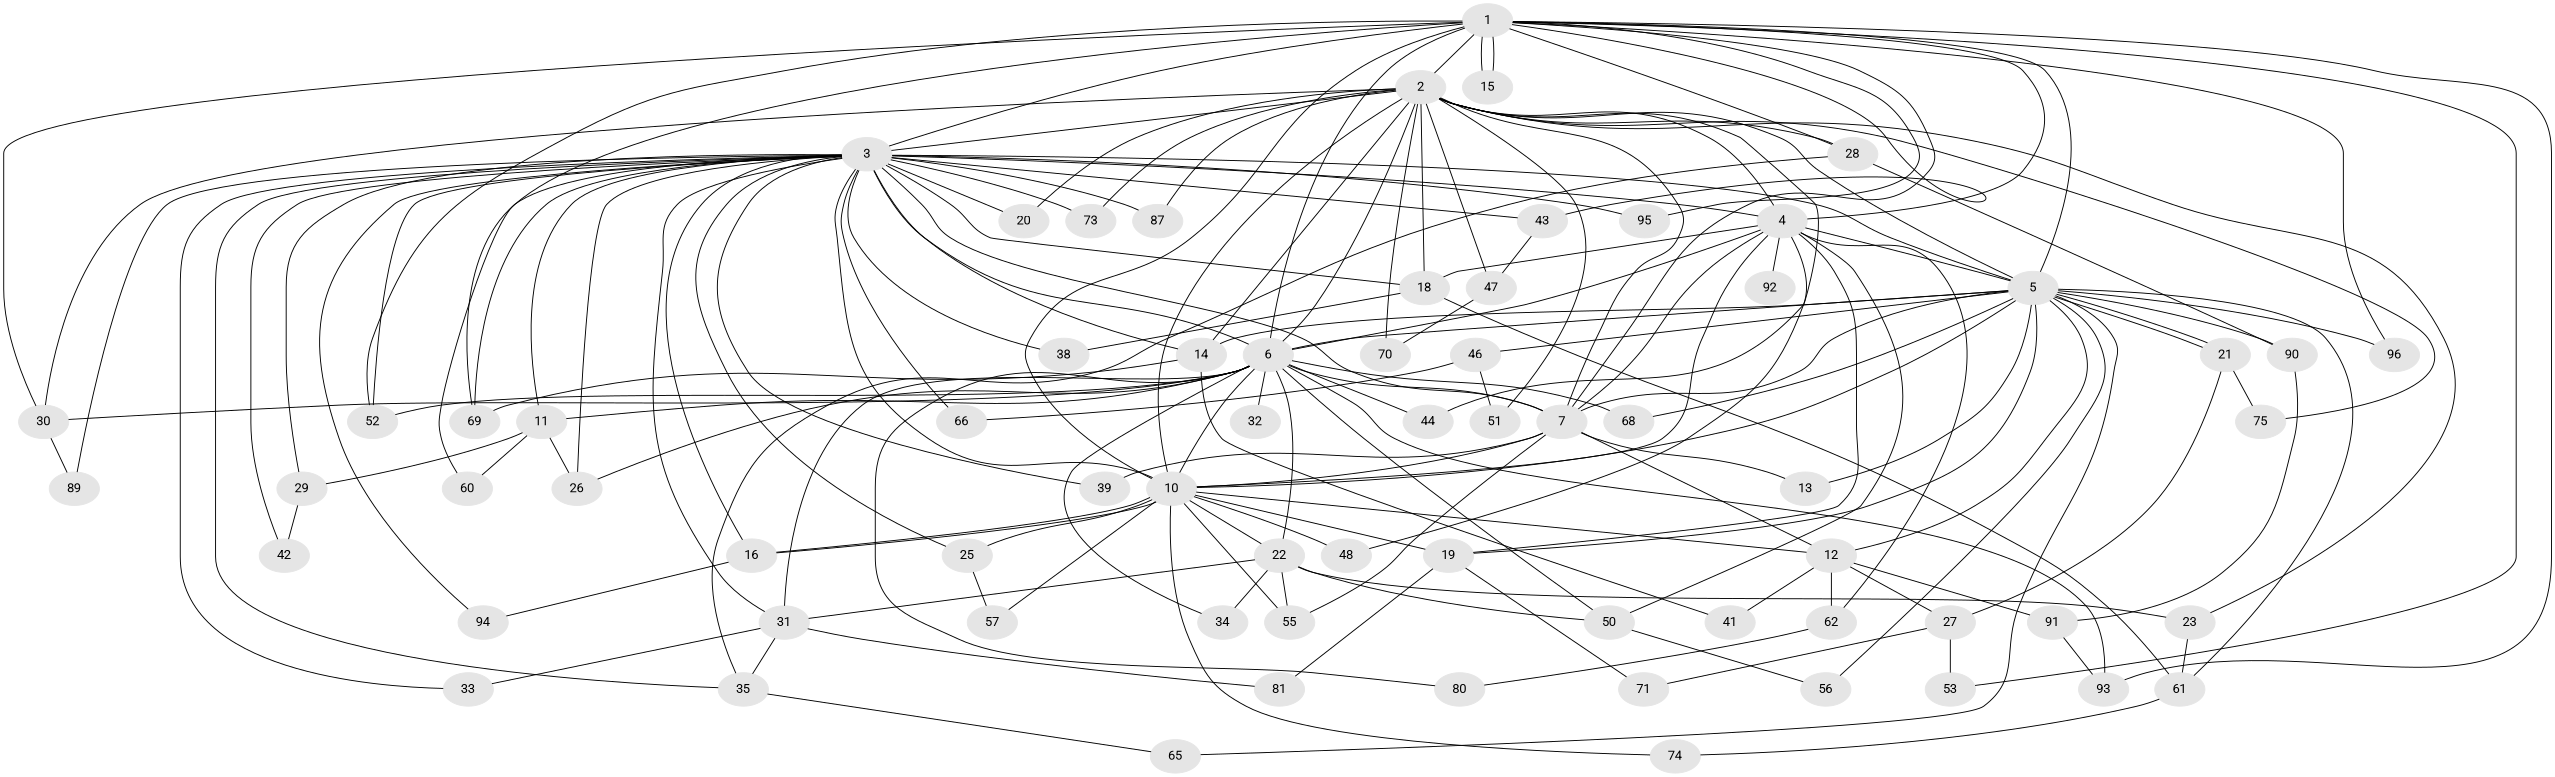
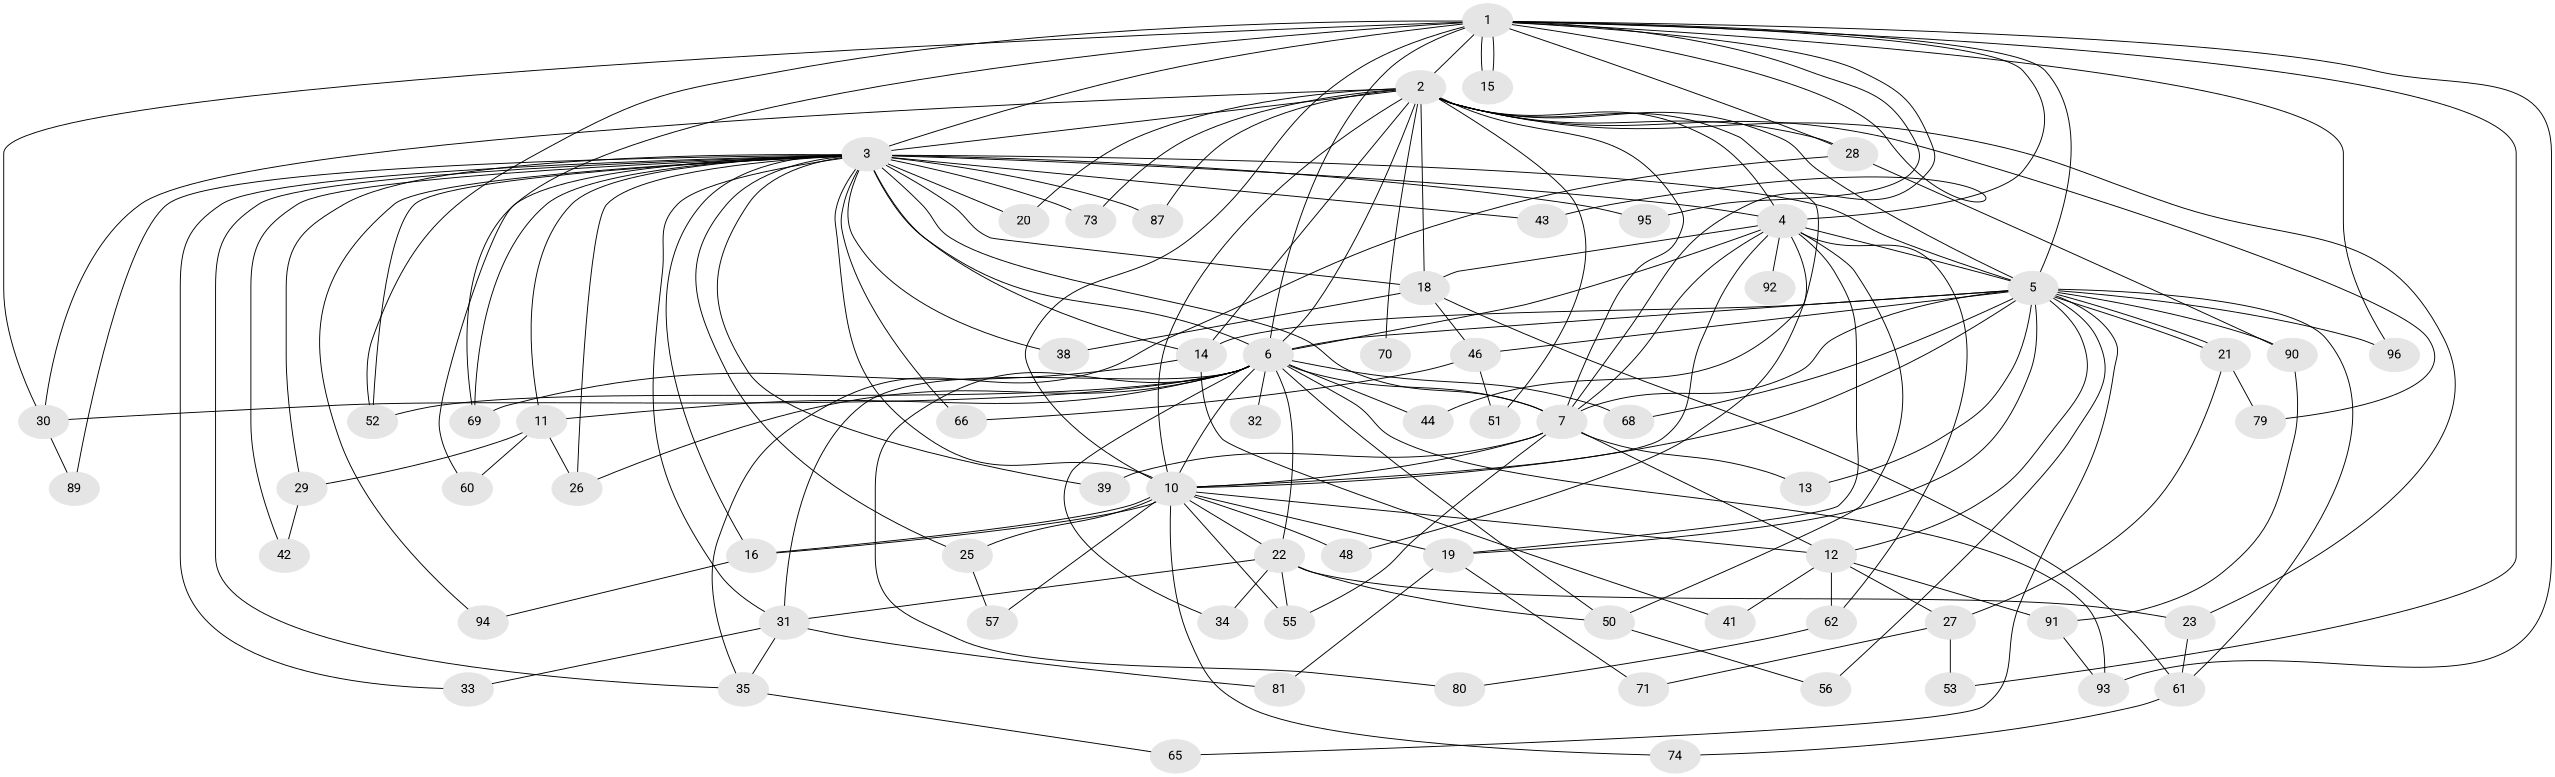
(1491, 288) -> none
none -> (1450, 321)
(2261, 422) -> (2261, 422)
